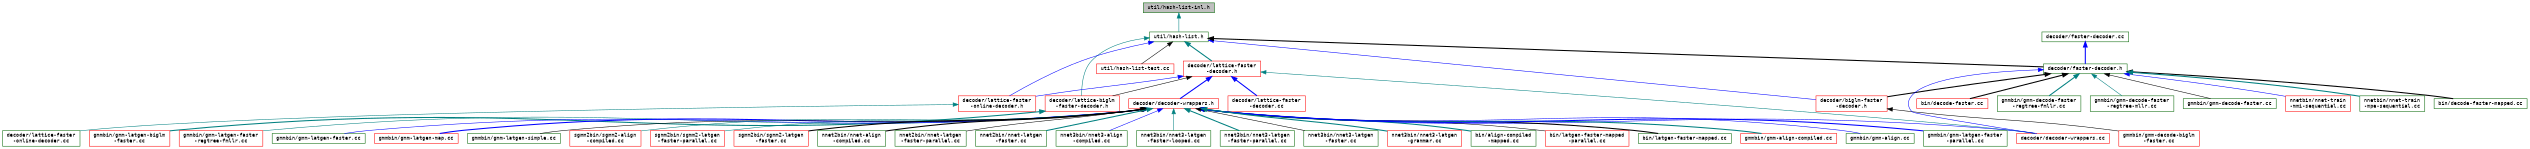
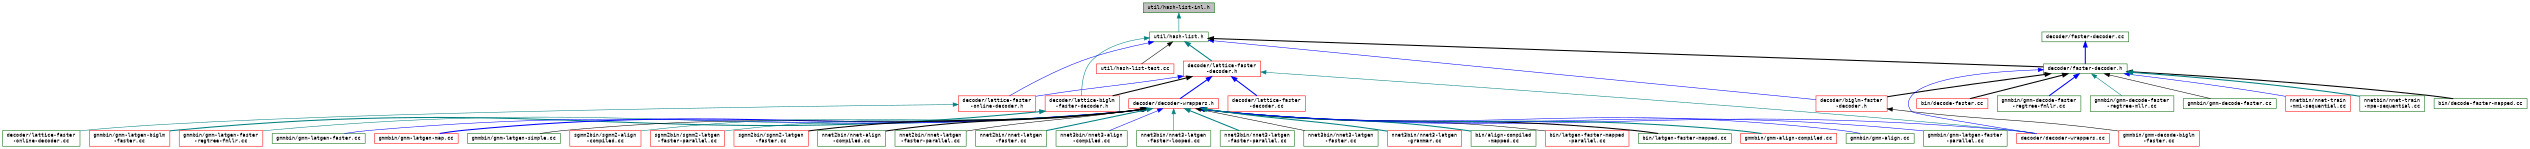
(2062, 86) -> (2062, 86)
(1150, 87) -> (1150, 87)
(1564, 121) -> (1564, 121)
